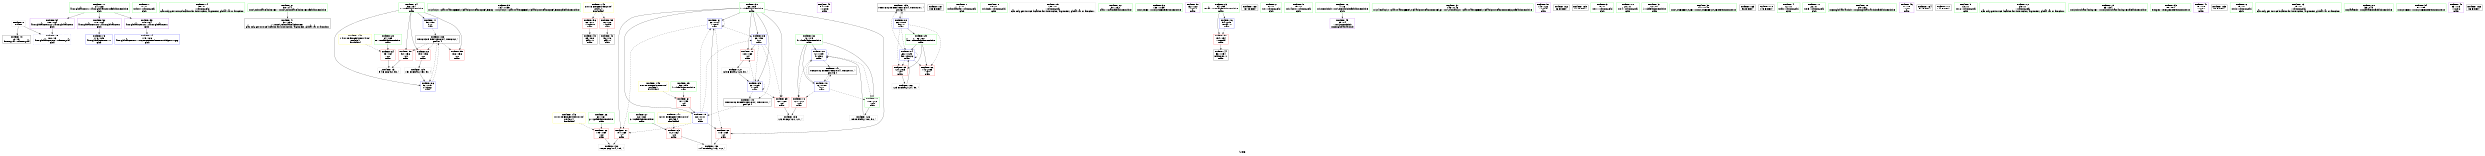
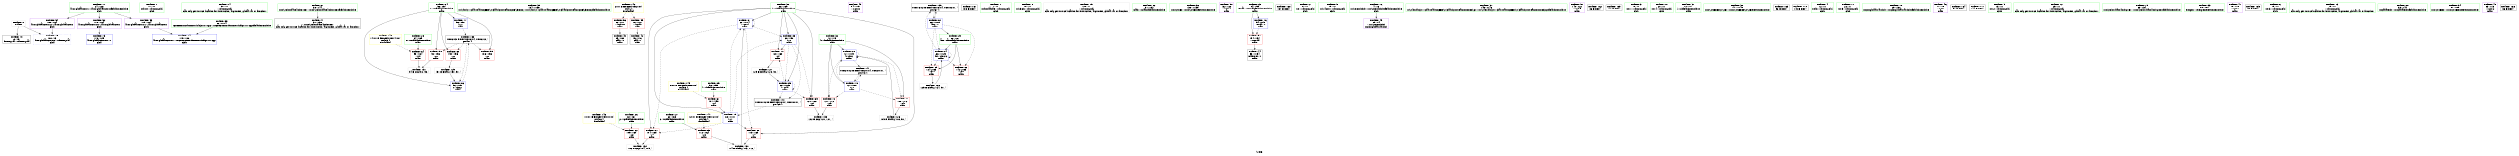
none -> (222, 23)
(872, 102) -> (902, 102)
